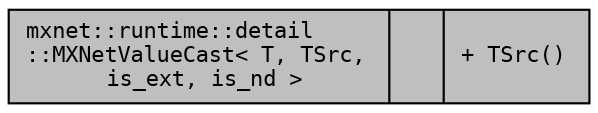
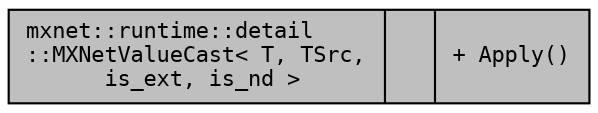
(514, 55) -> (512, 55)
